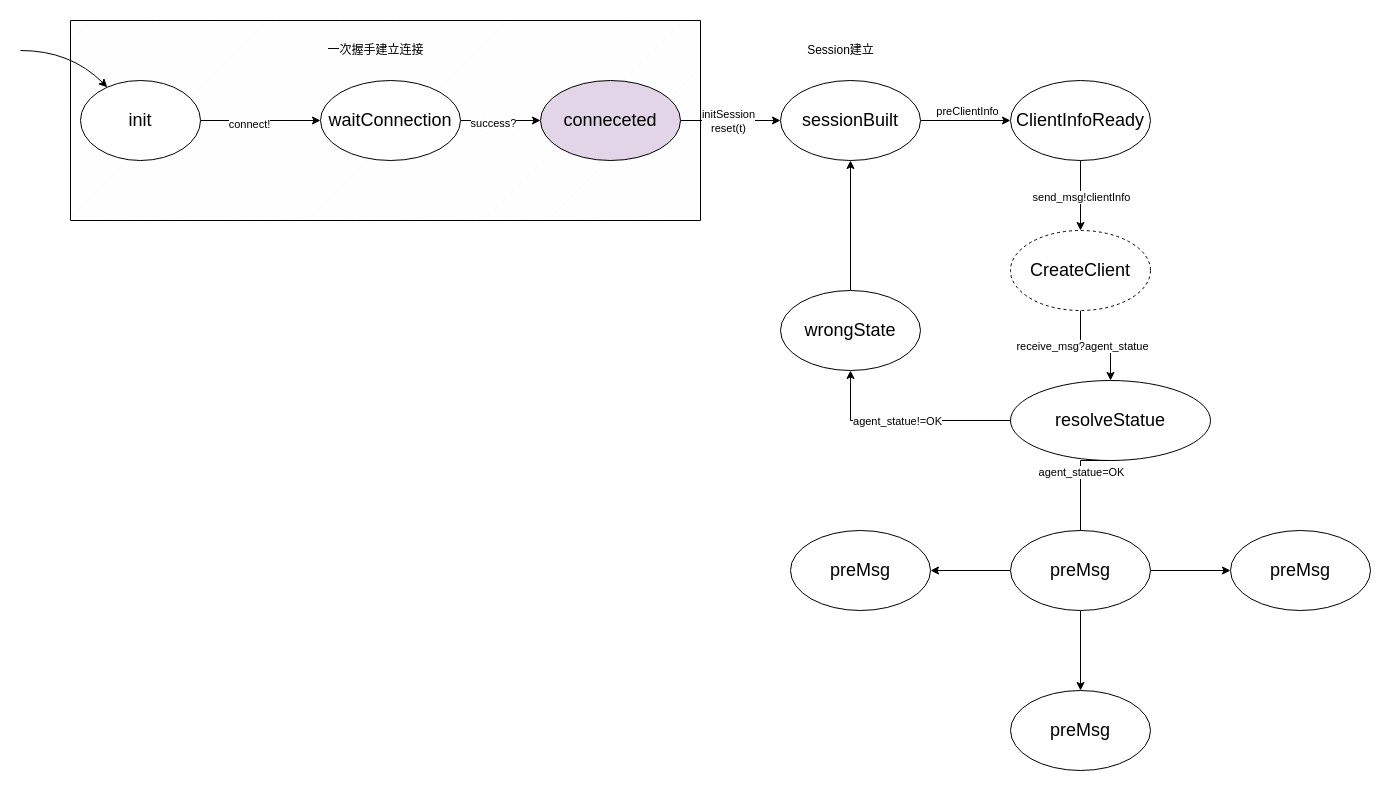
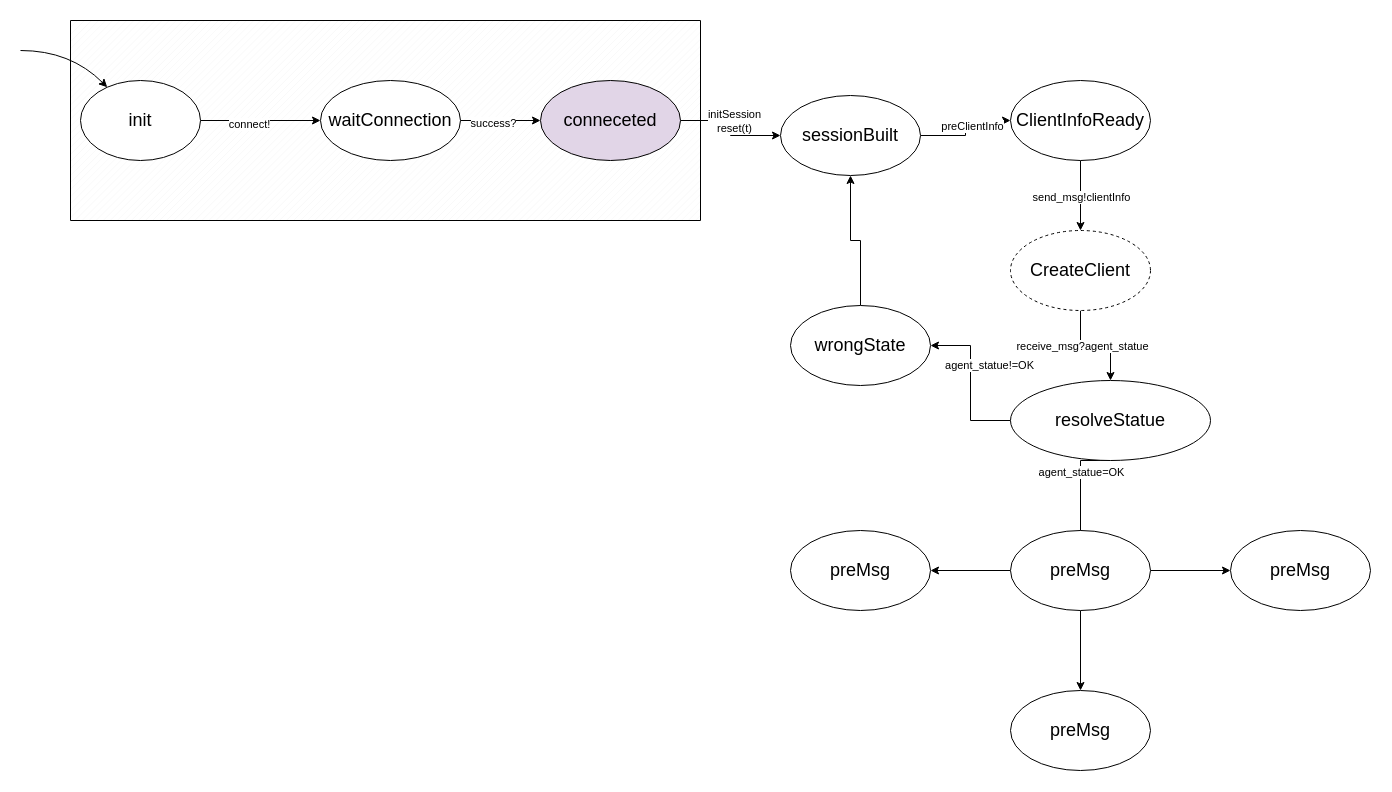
(376, 51) -> none
(841, 51) -> none
(851, 121) -> (851, 136)
(851, 331) -> (861, 346)
